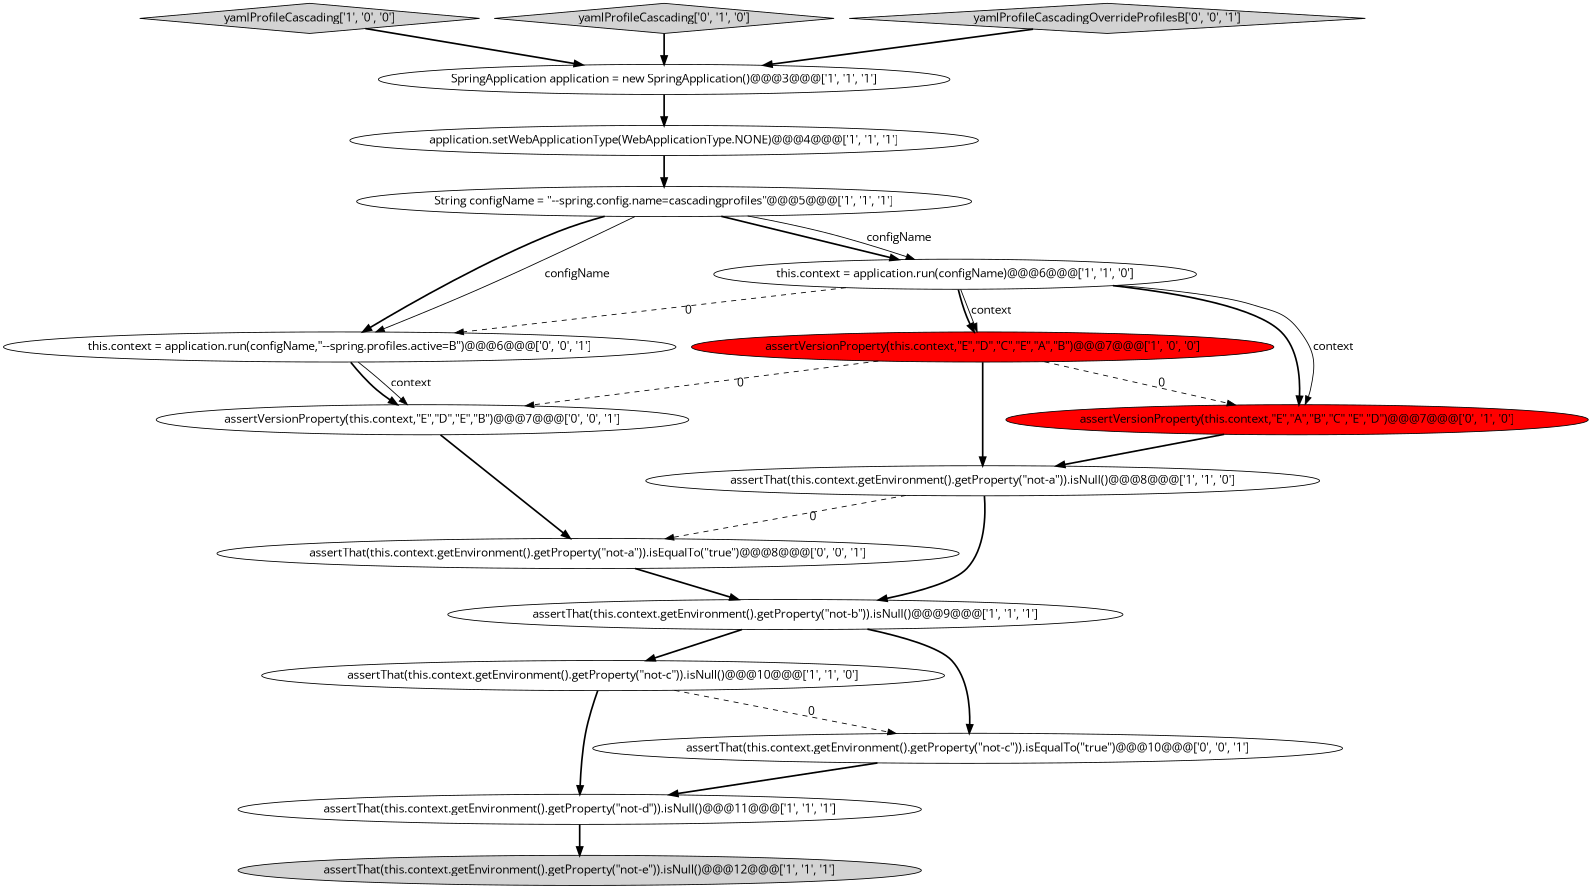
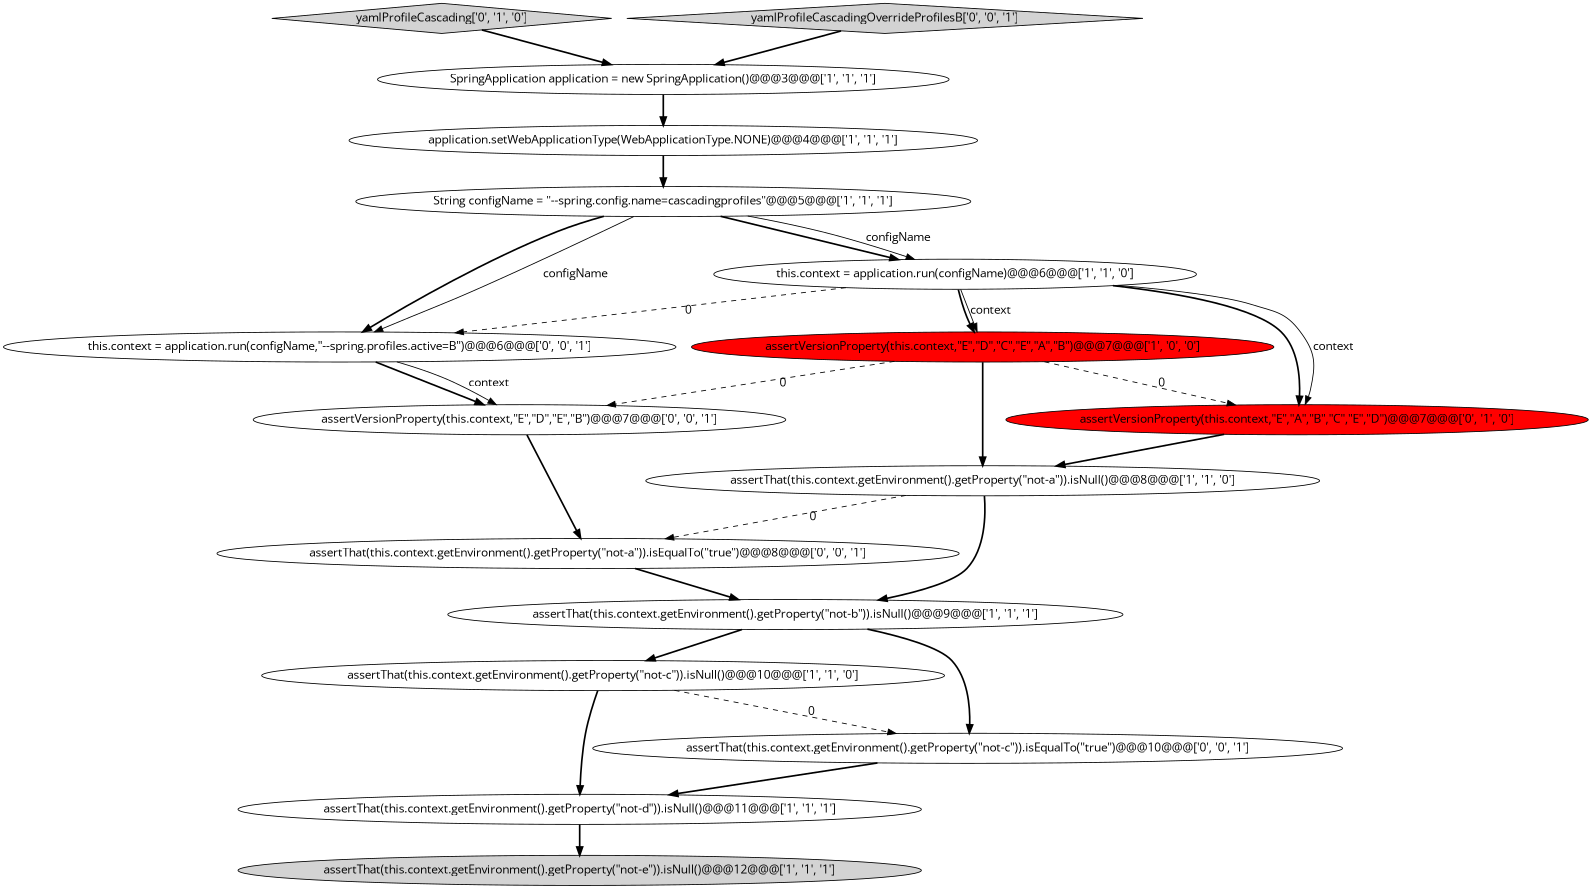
(310, 18) -> none
